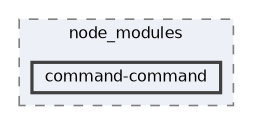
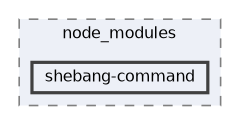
(126, 78) -> (120, 78)
